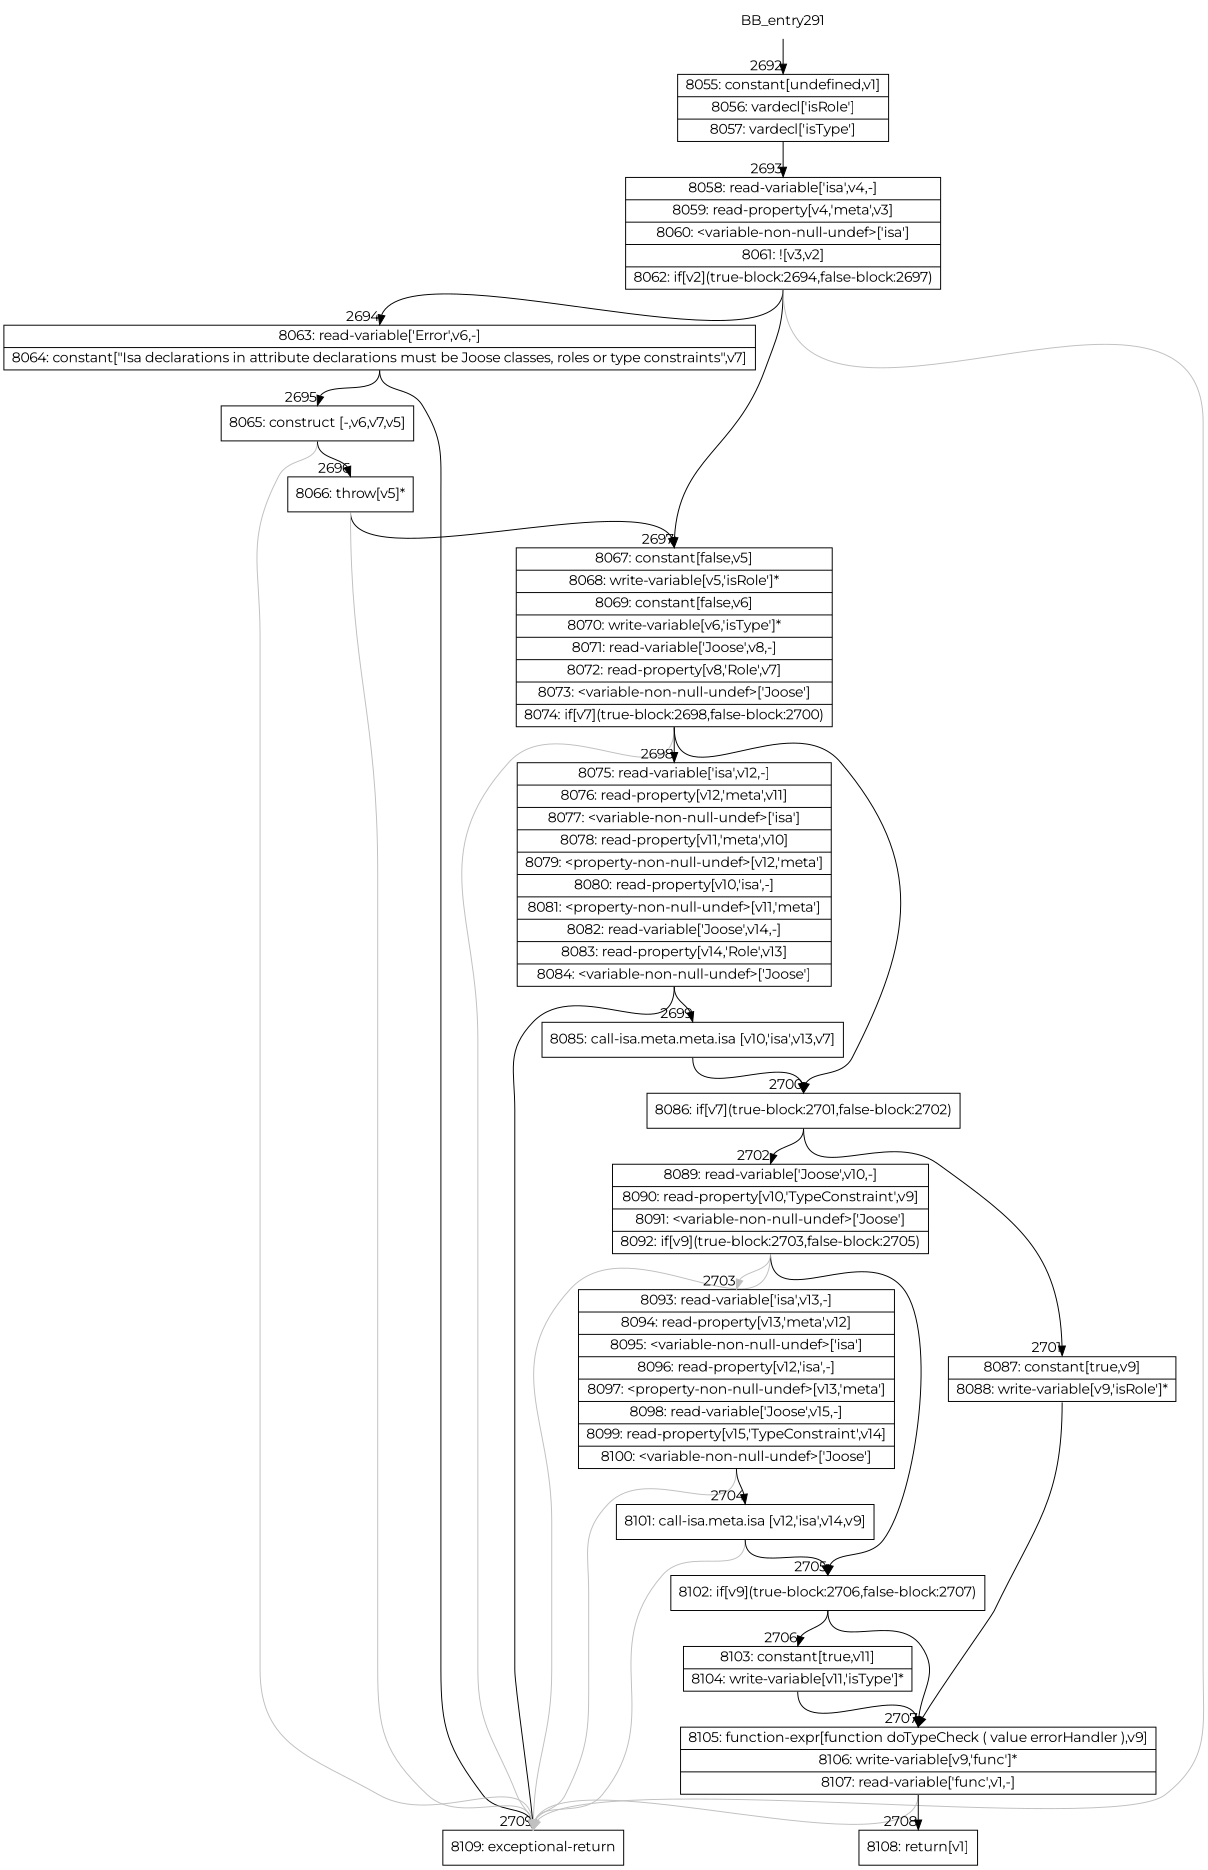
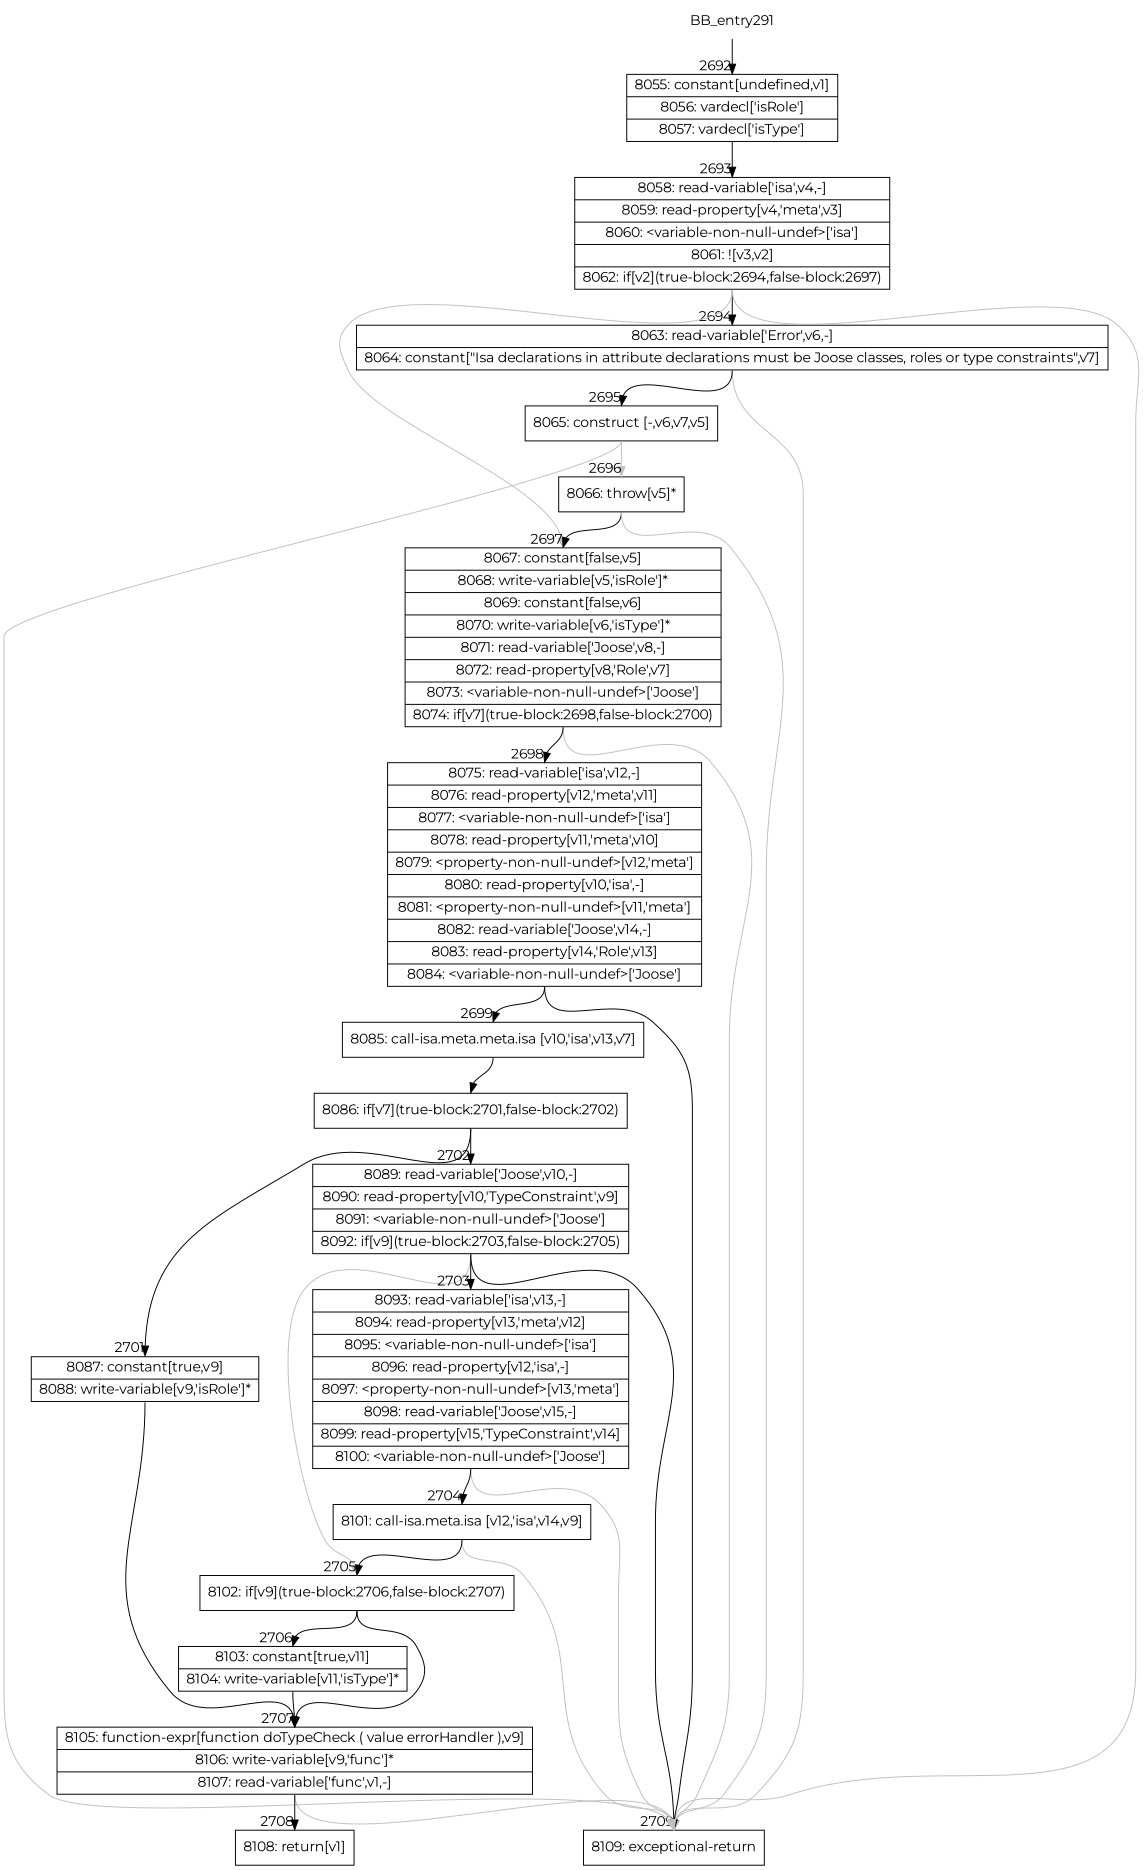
(739, 419) -> (384, 308)
(329, 457) -> (621, 454)
(888, 840) -> none
(441, 1102) -> (803, 1121)
(758, 1270) -> (471, 1267)
(921, 1369) -> (289, 1340)
(542, 1436) -> (662, 1454)
